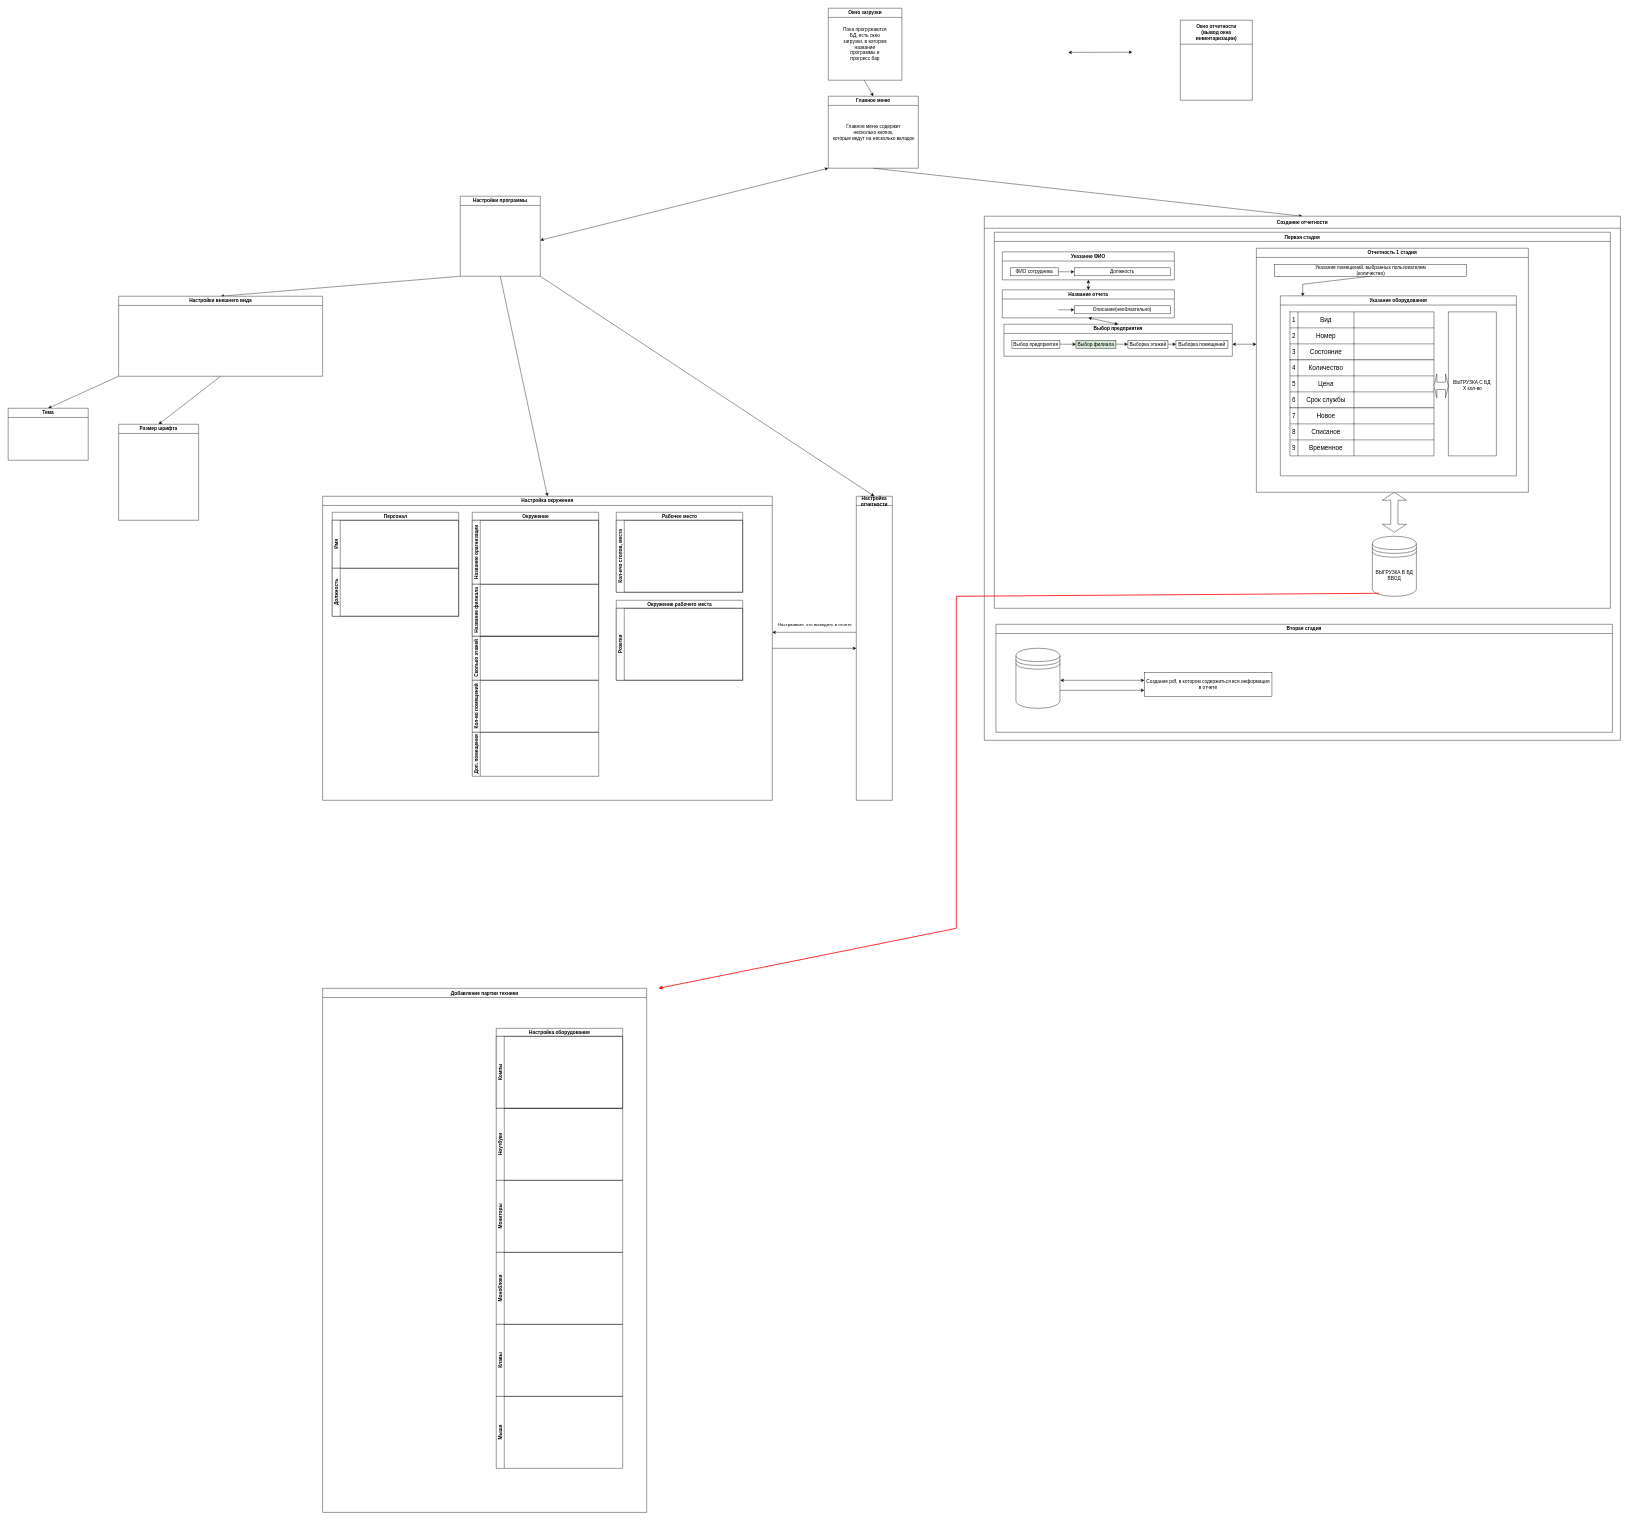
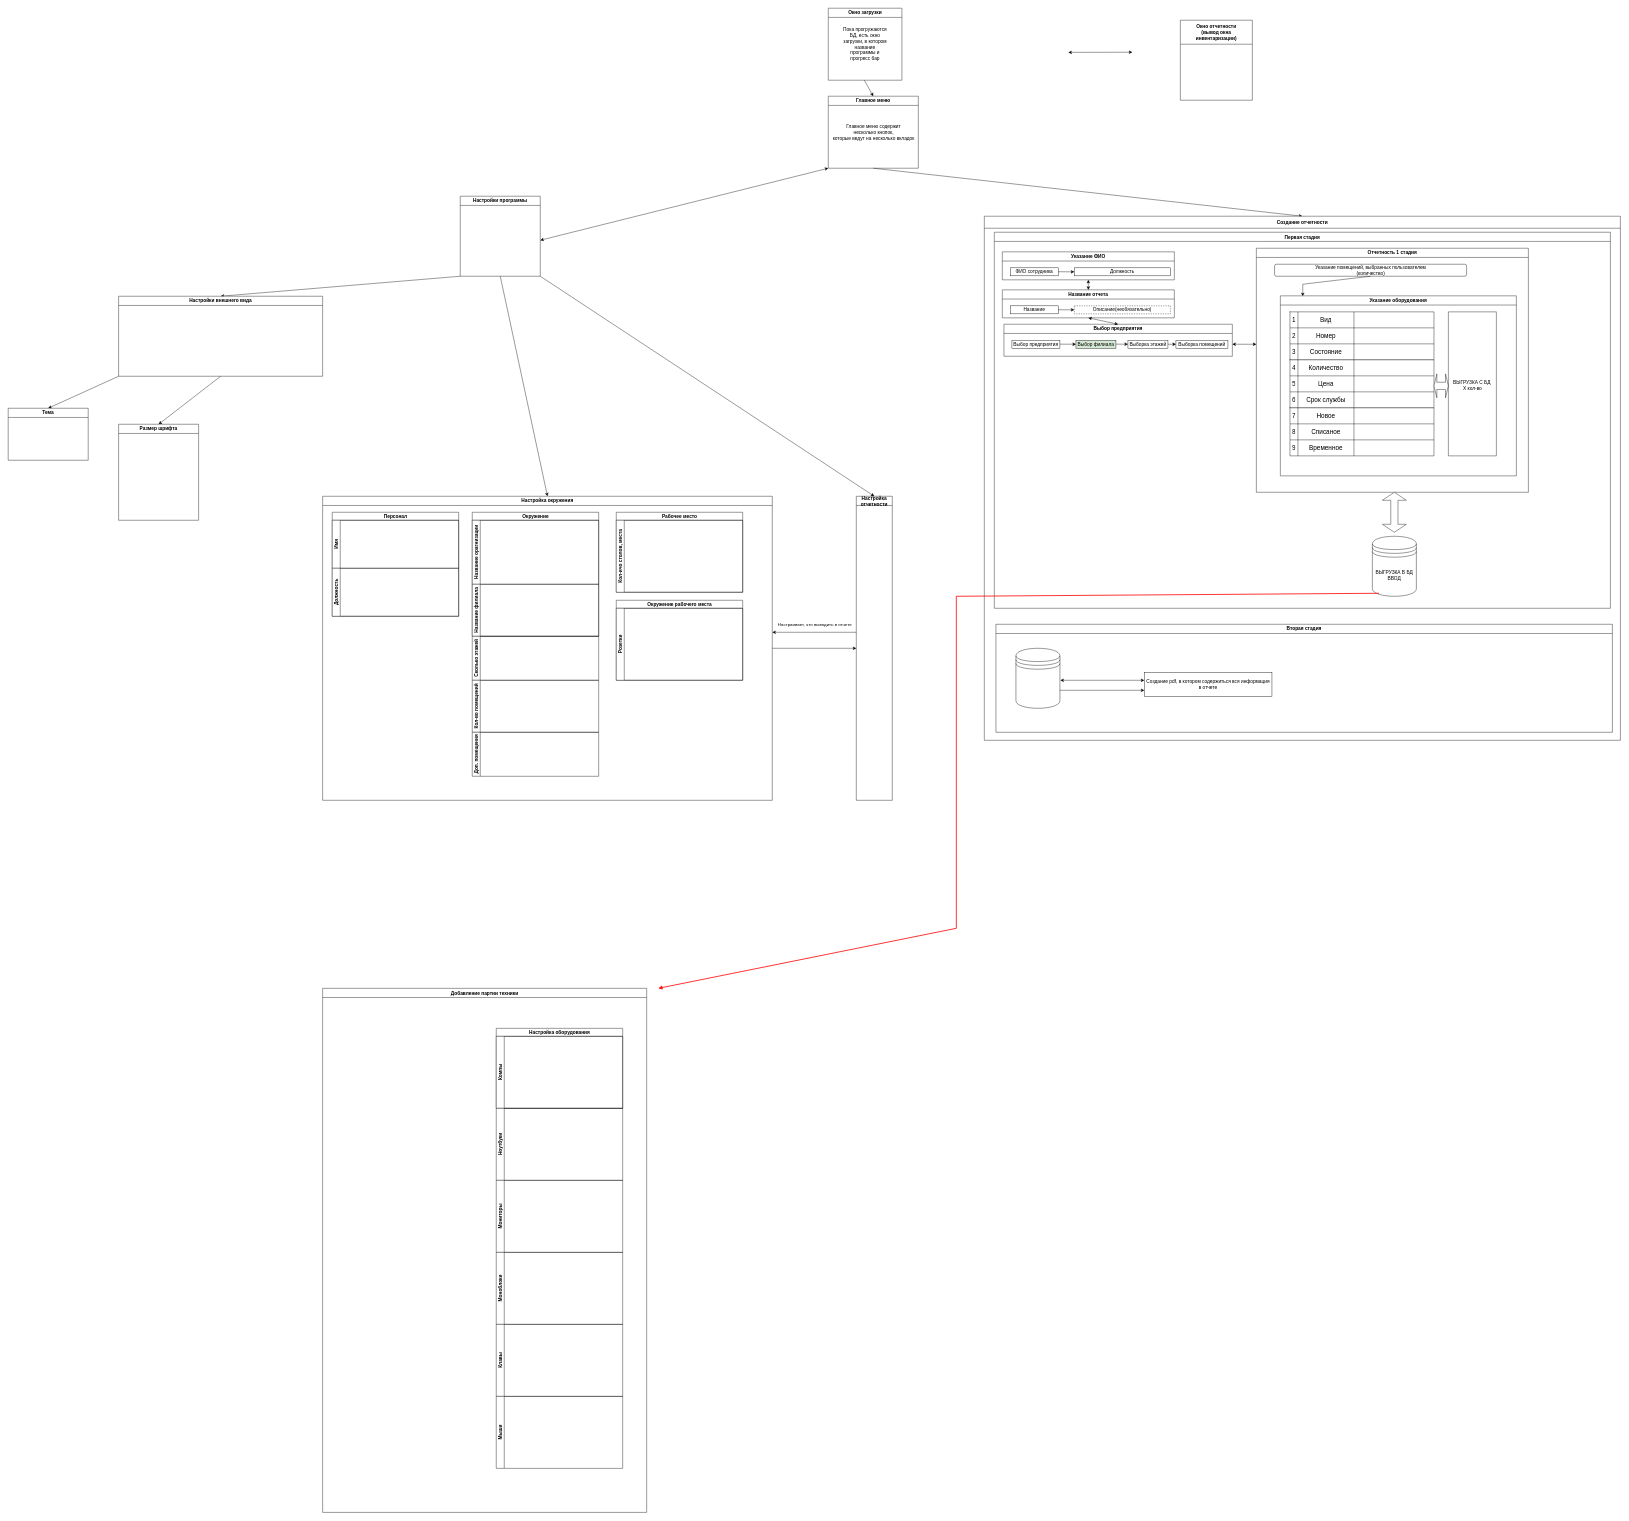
(1370, 270) -> (1370, 270)
none -> (1034, 310)
(1122, 310) -> (1122, 310)
